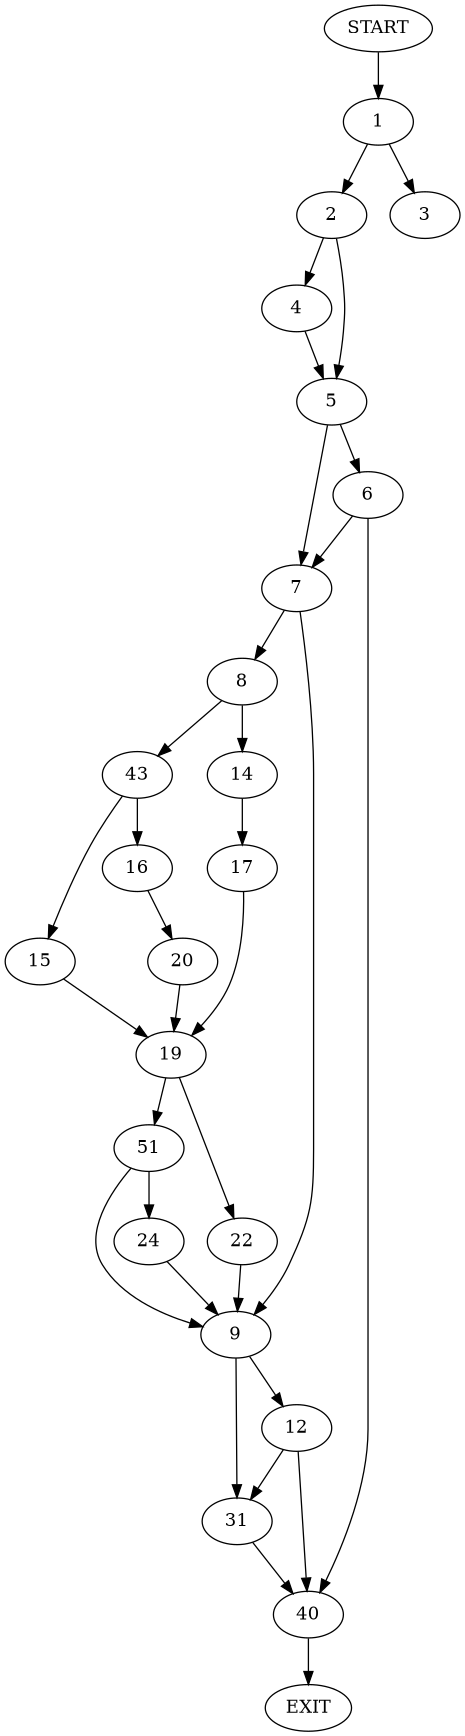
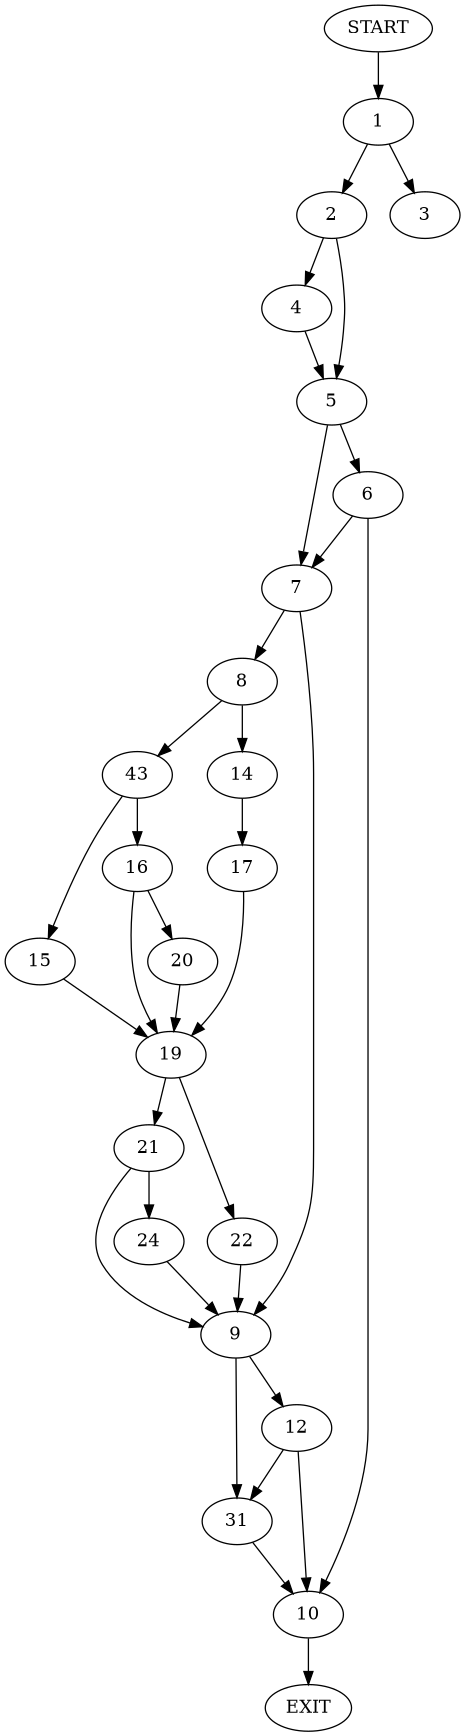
none -> (132, 958)
(149, 1148) -> (149, 1148)
(308, 1615) -> (308, 1615)
